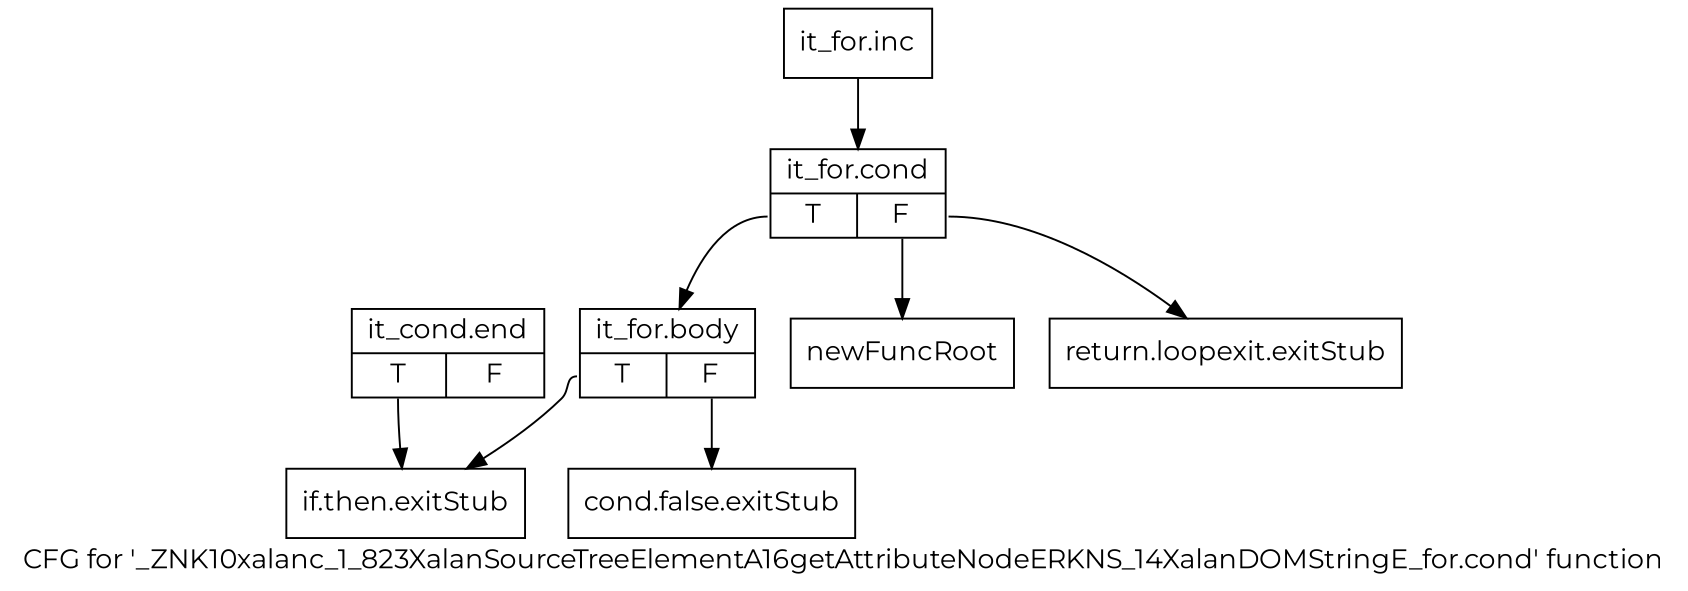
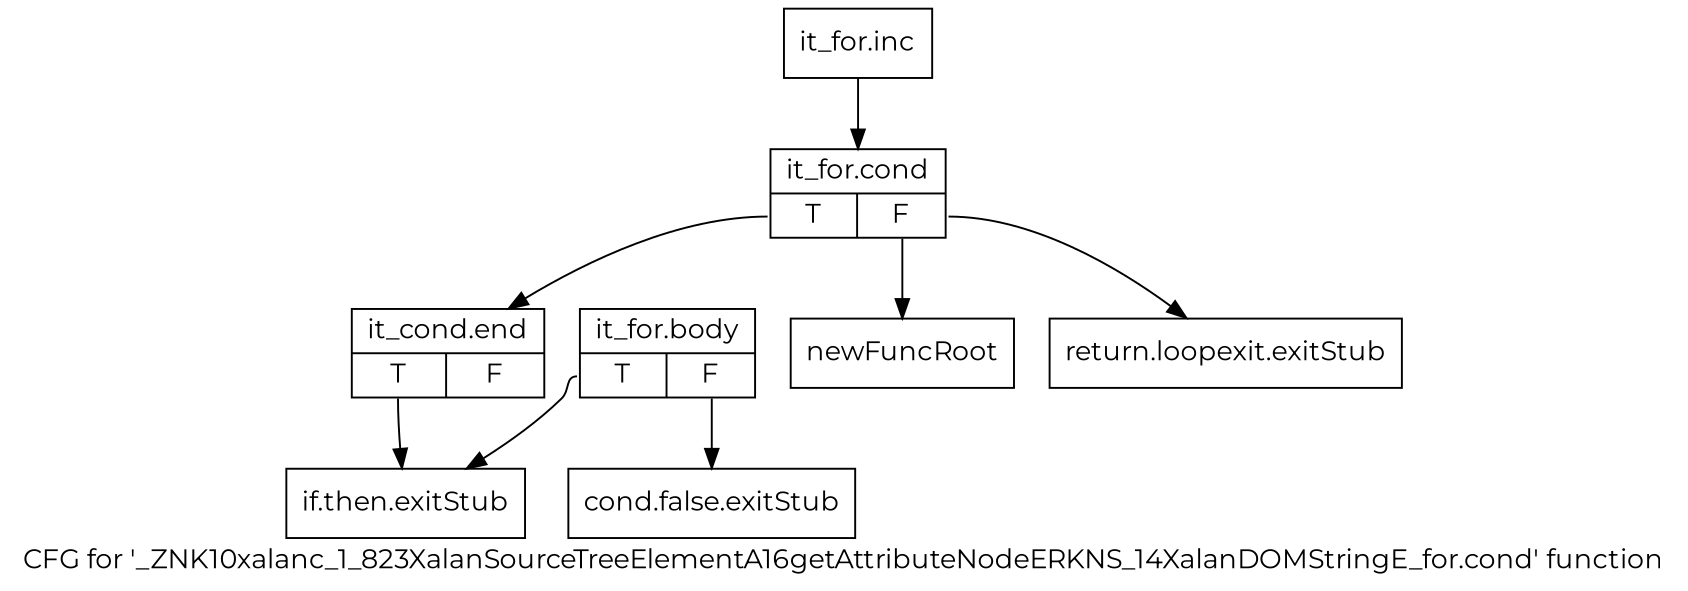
(717, 241) -> (641, 242)
